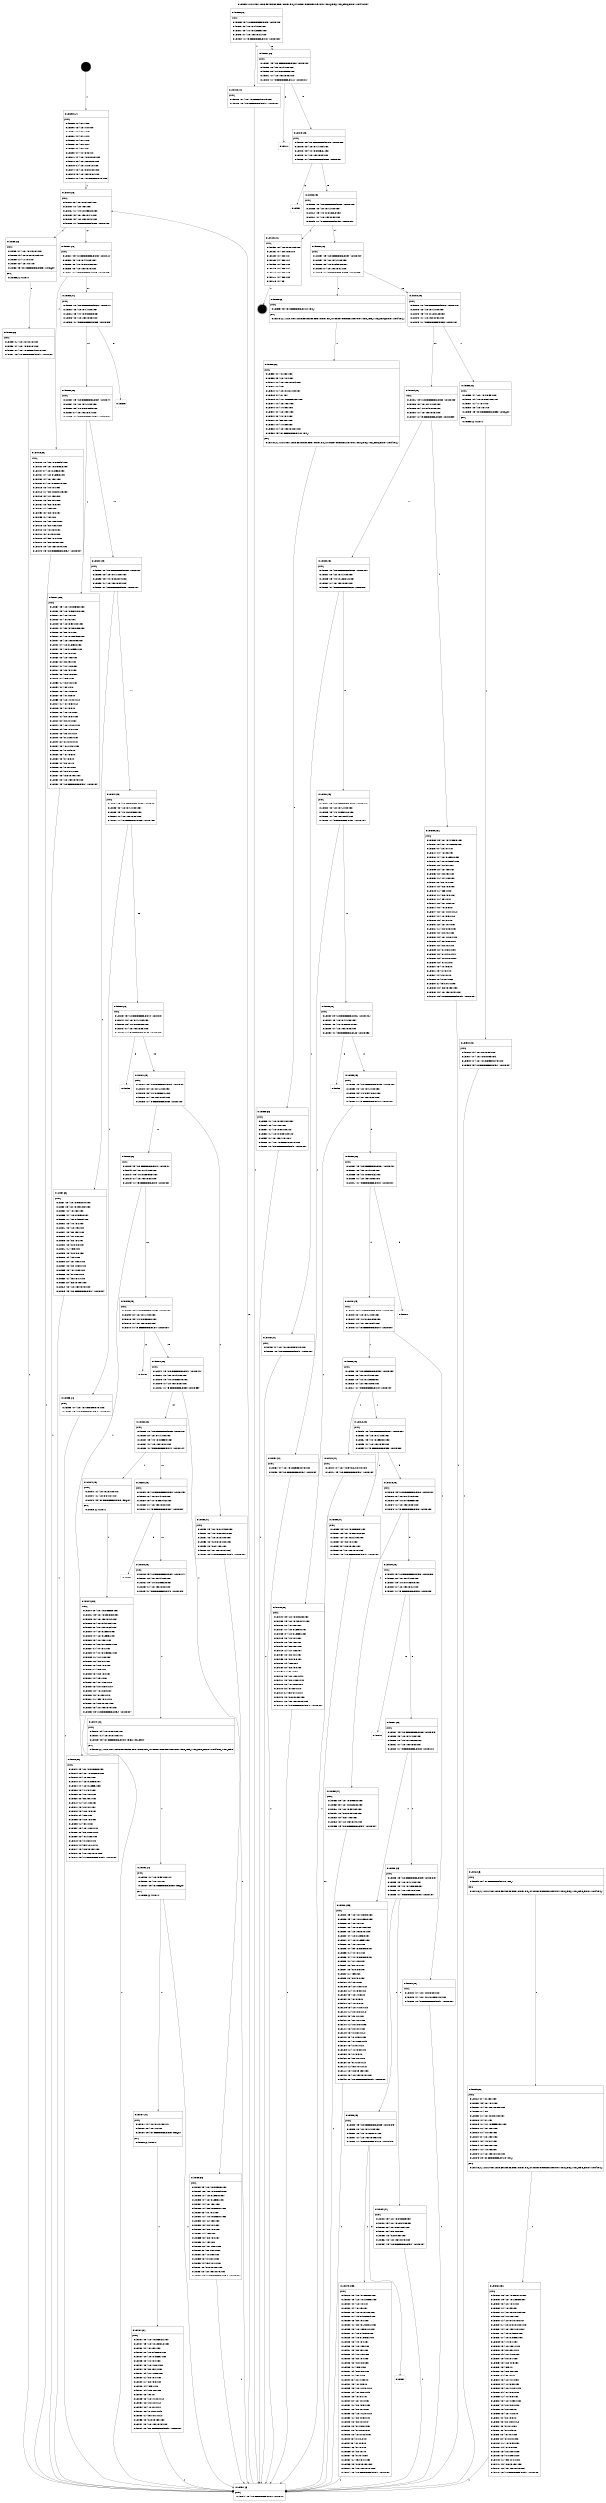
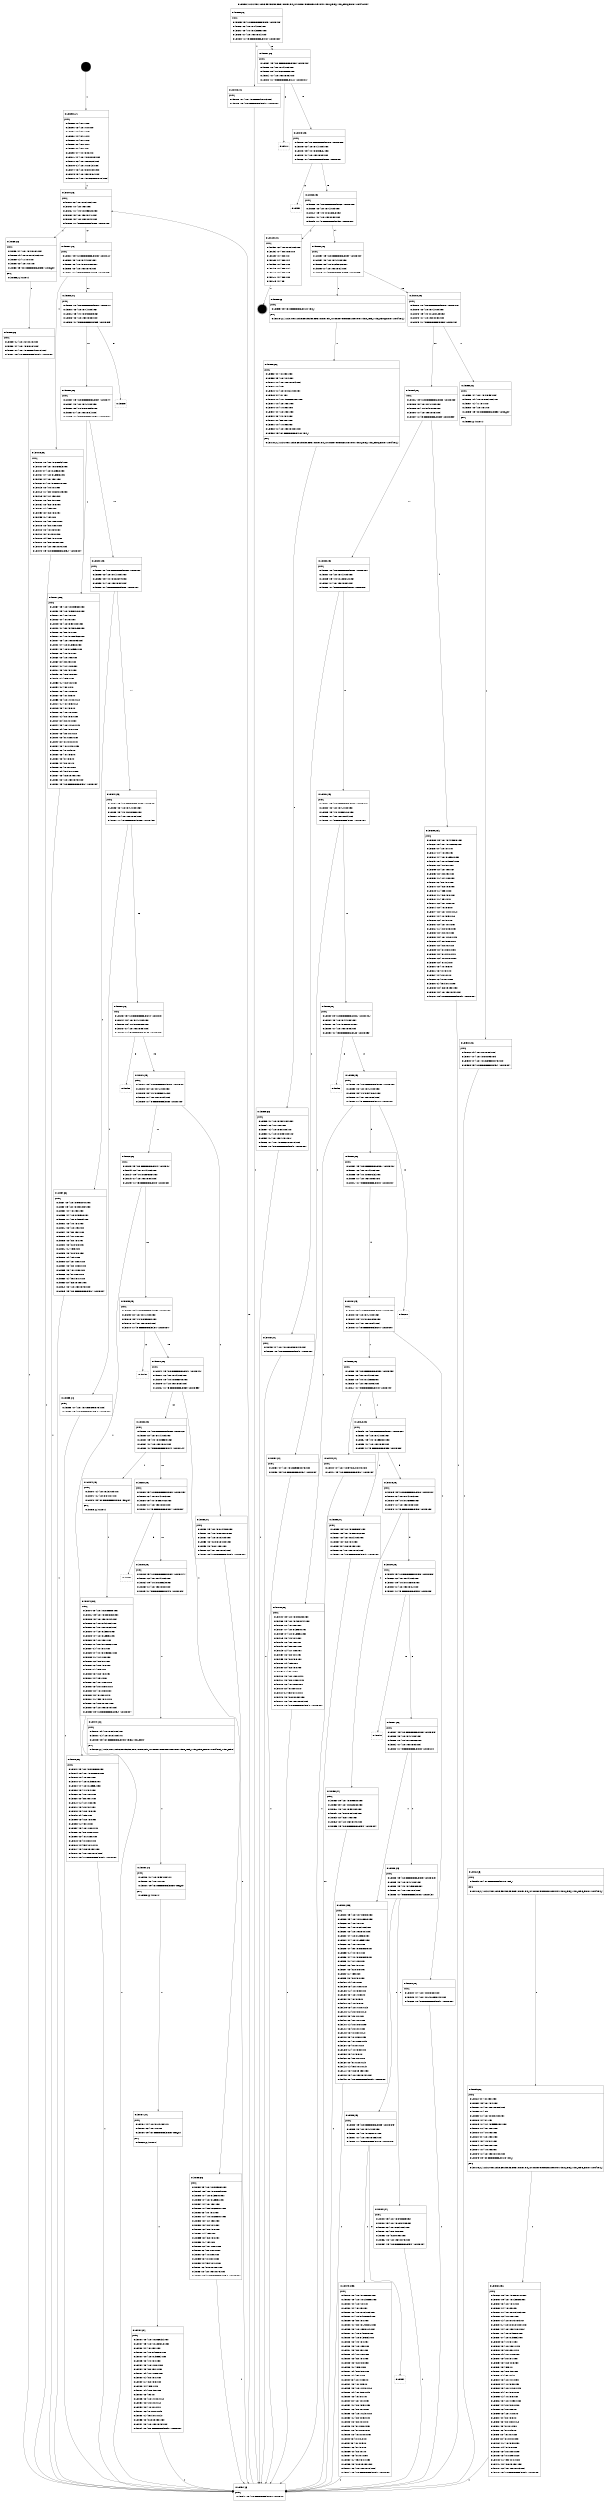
(388, 1248) -> (406, 1205)
(184, 2199) -> (104, 2232)
